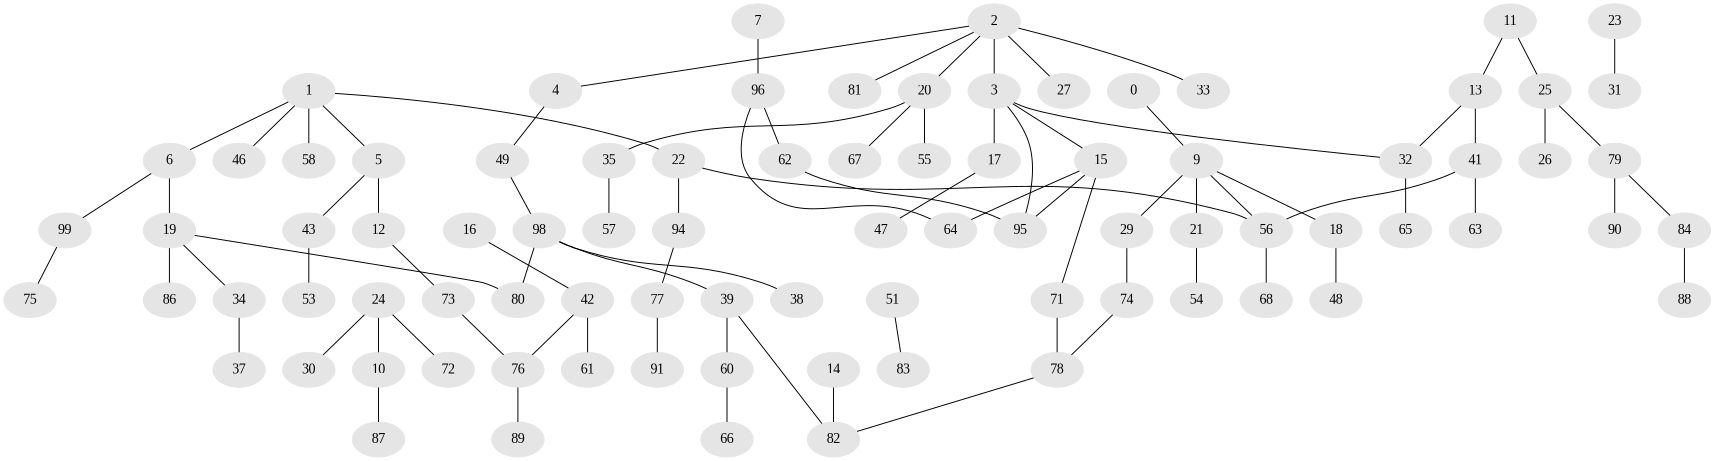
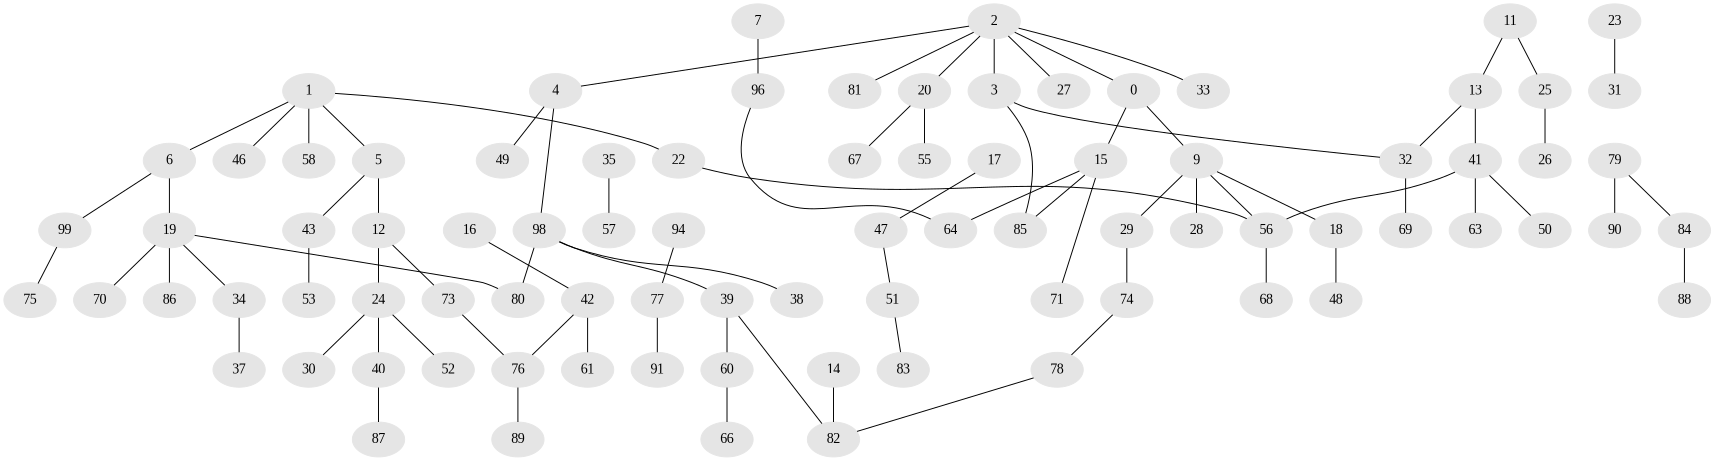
none -> (1064, 56)
(760, 126) -> none
(994, 126) -> none
(1048, 126) -> (1120, 119)
(1580, 126) -> none
(785, 161) -> none
(521, 196) -> (547, 161)
(679, 196) -> none
(1020, 230) -> (1020, 230)
(1197, 230) -> (1197, 230)
(1406, 230) -> (1406, 230)
none -> (1545, 230)
none -> (887, 265)
none -> (379, 271)
none -> (100, 300)
(1197, 300) -> none
(1057, 335) -> none
(379, 370) -> (379, 370)
(448, 370) -> (448, 370)
